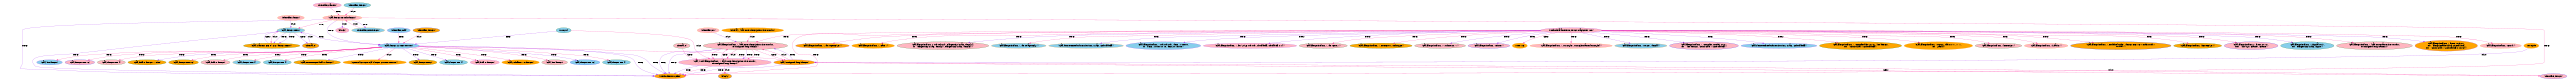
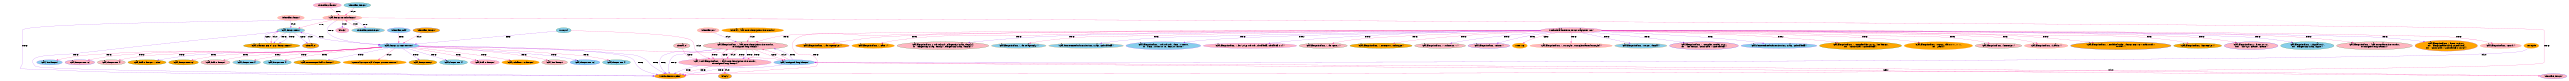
(794, 62) -> (794, 62)
